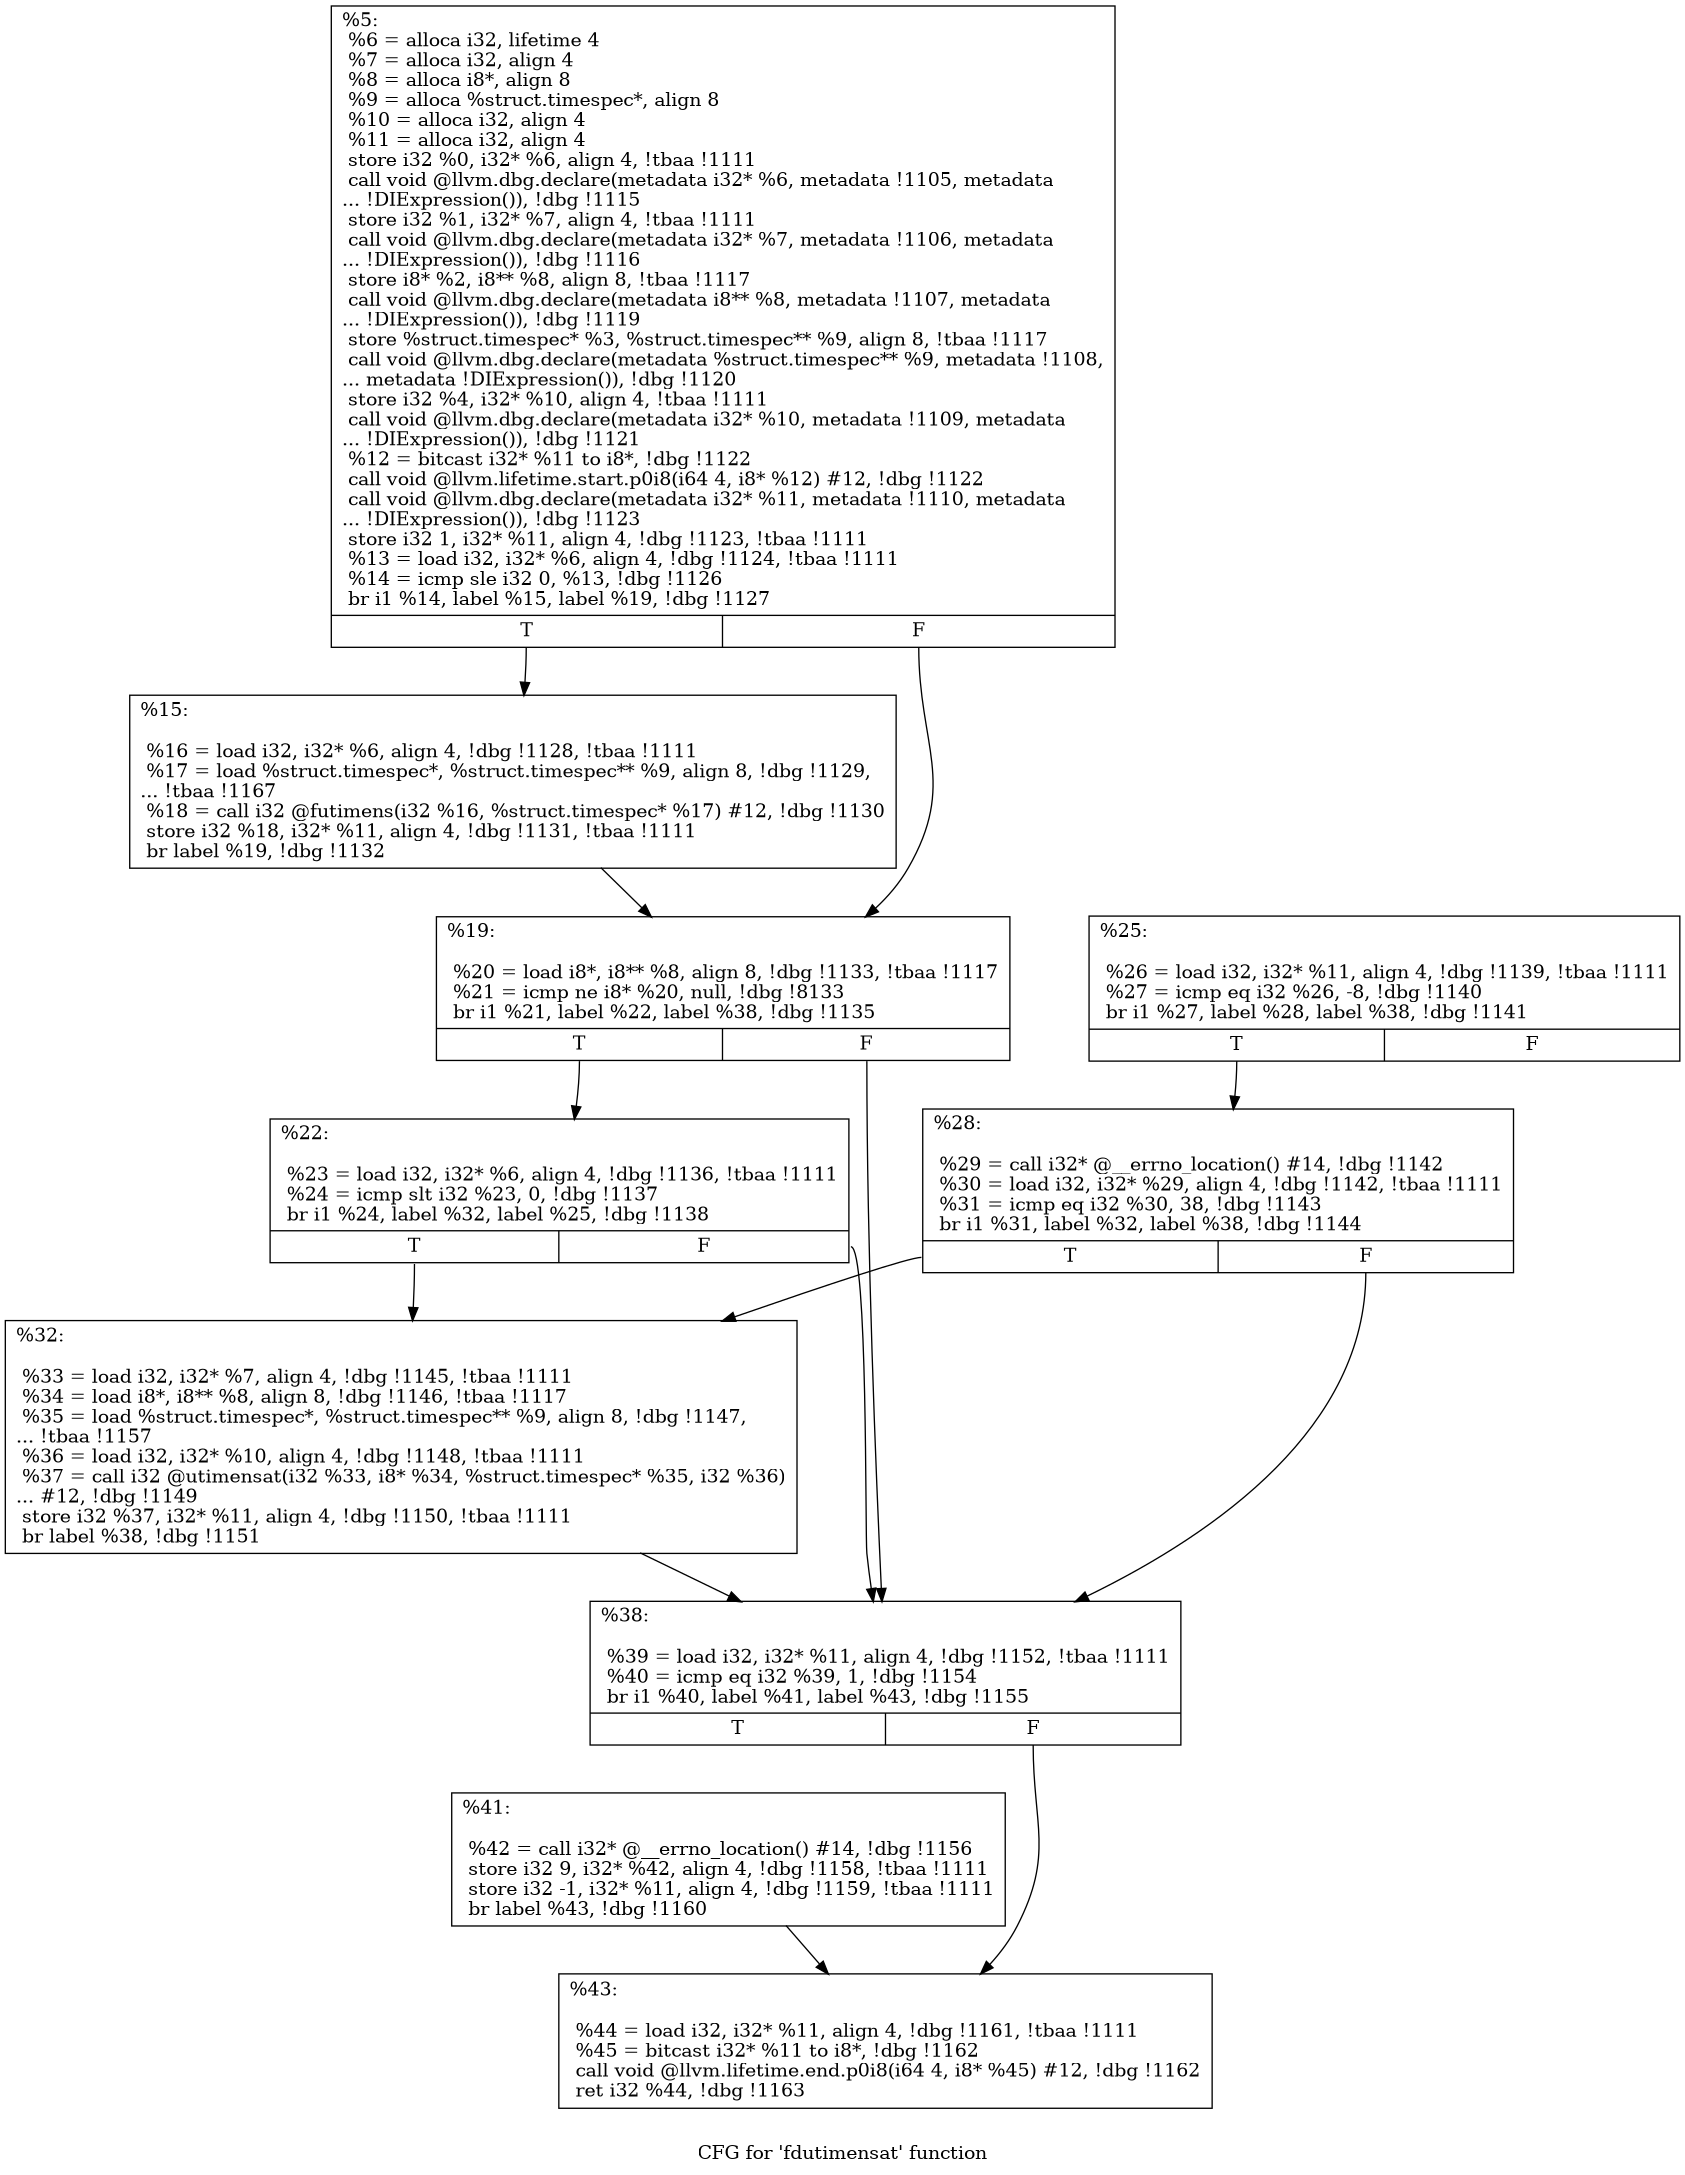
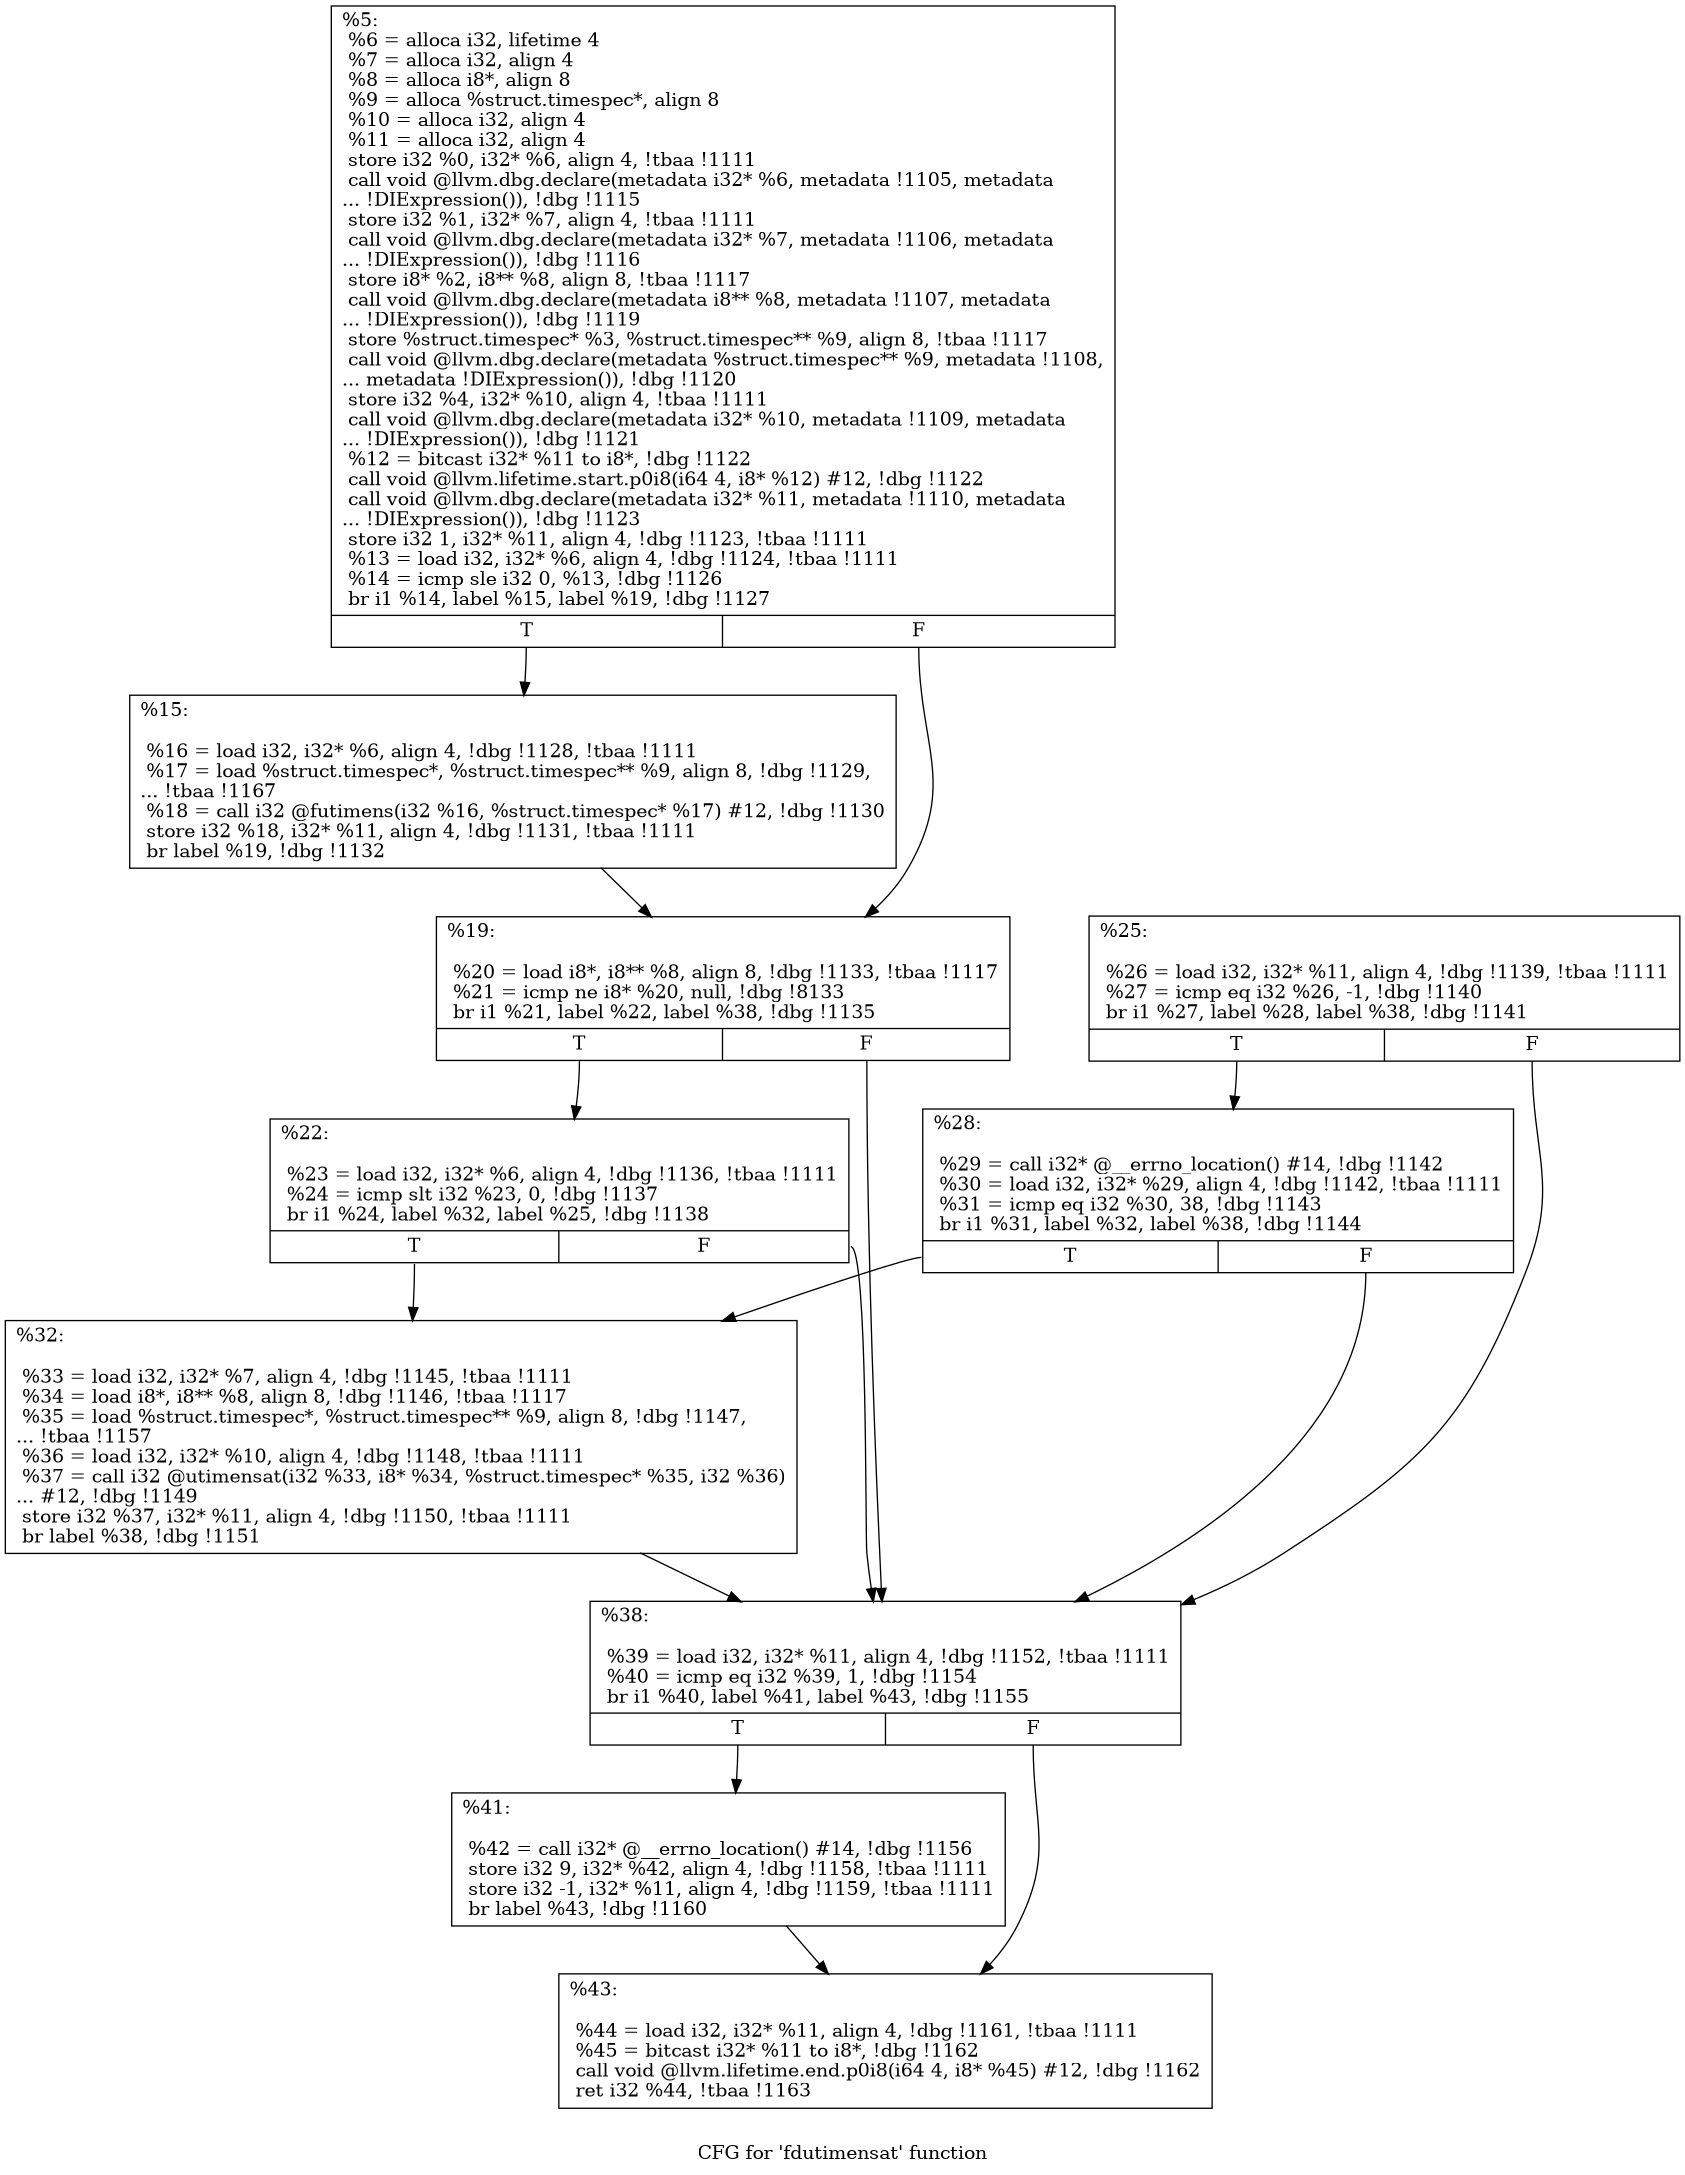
(1291, 993) -> (1291, 993)
none -> (1467, 1392)
none -> (737, 1762)
(688, 2091) -> (691, 2091)
